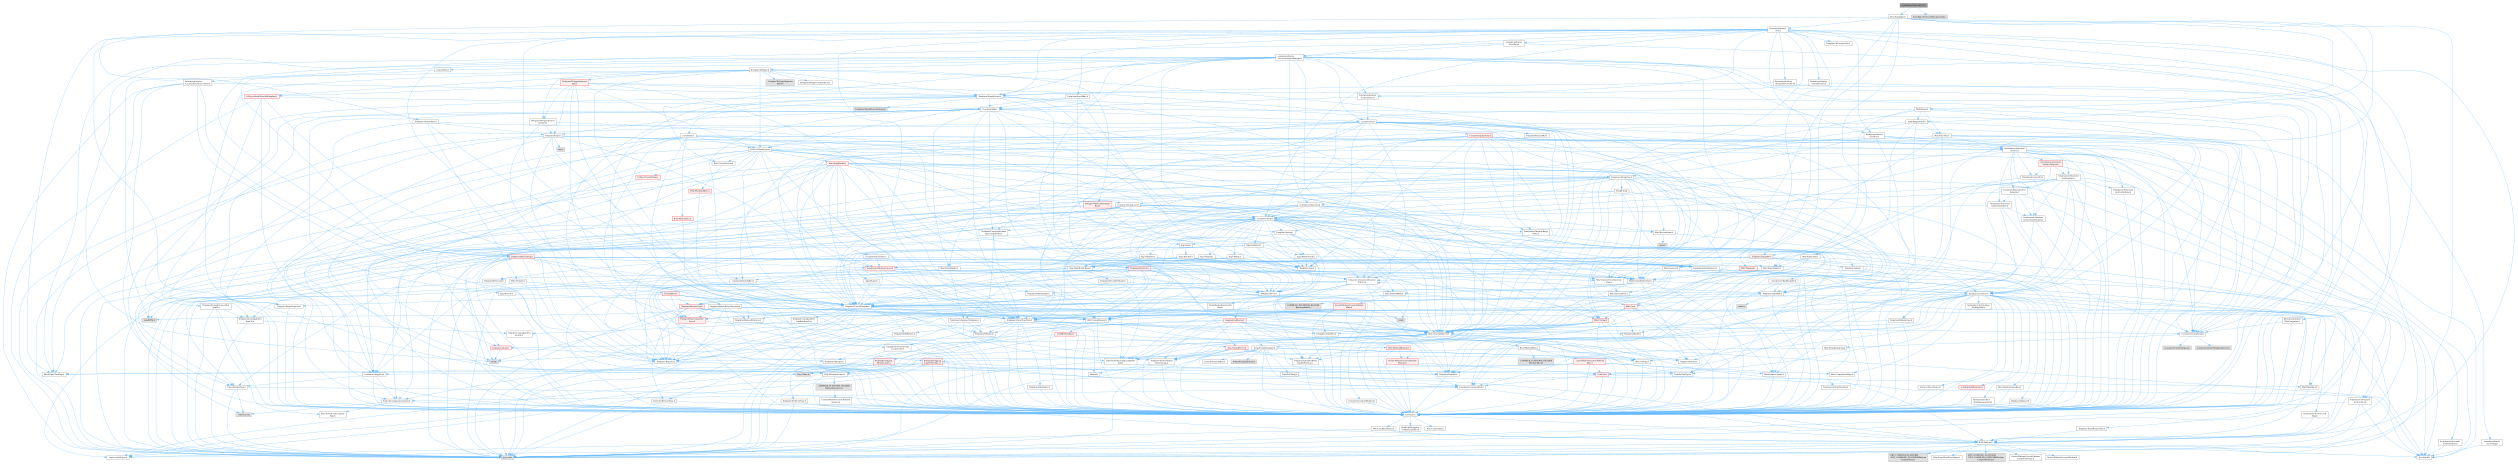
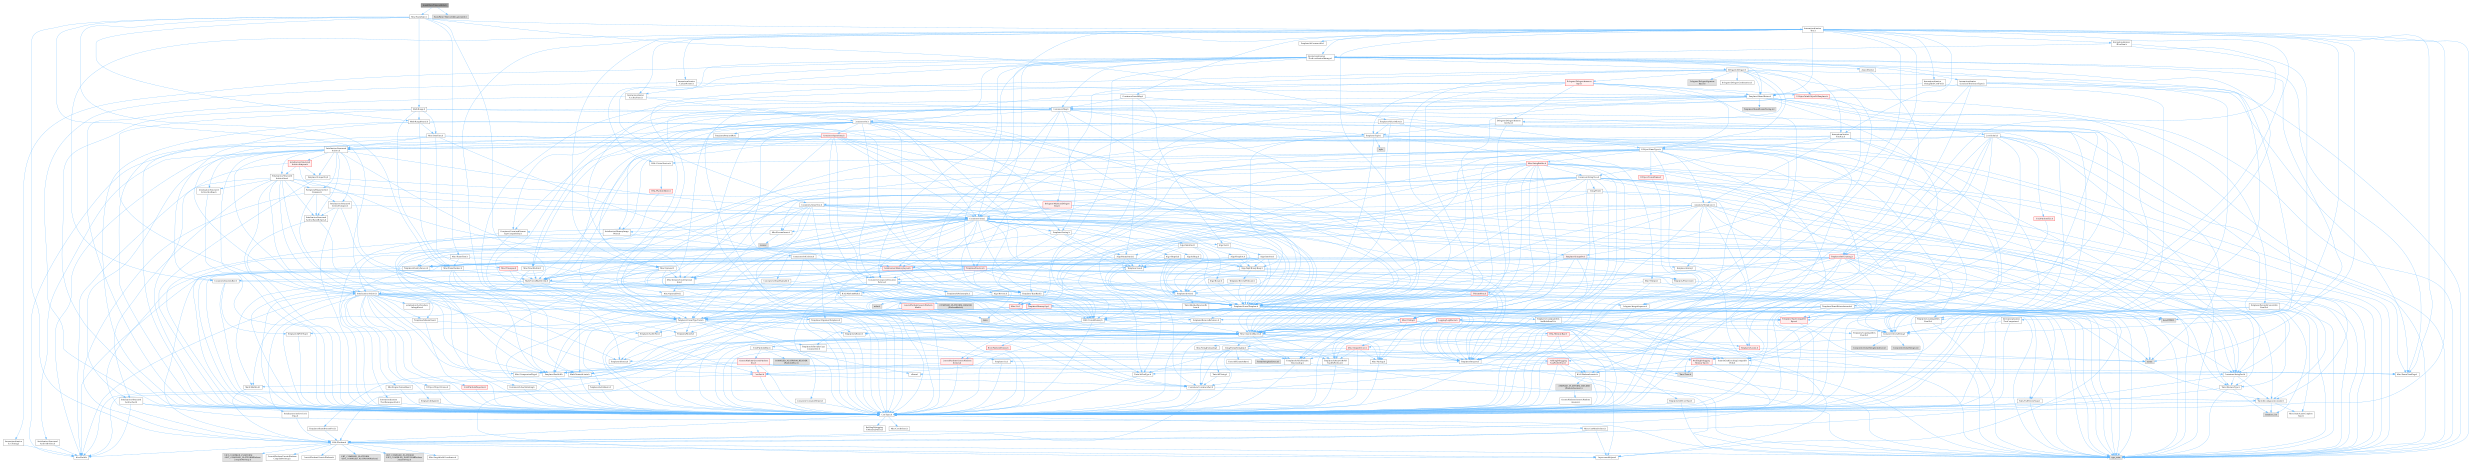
(834, 362) -> (1002, 362)
none -> (360, 458)
